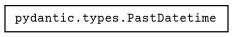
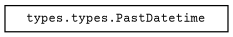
(116, 19) -> (116, 19)
